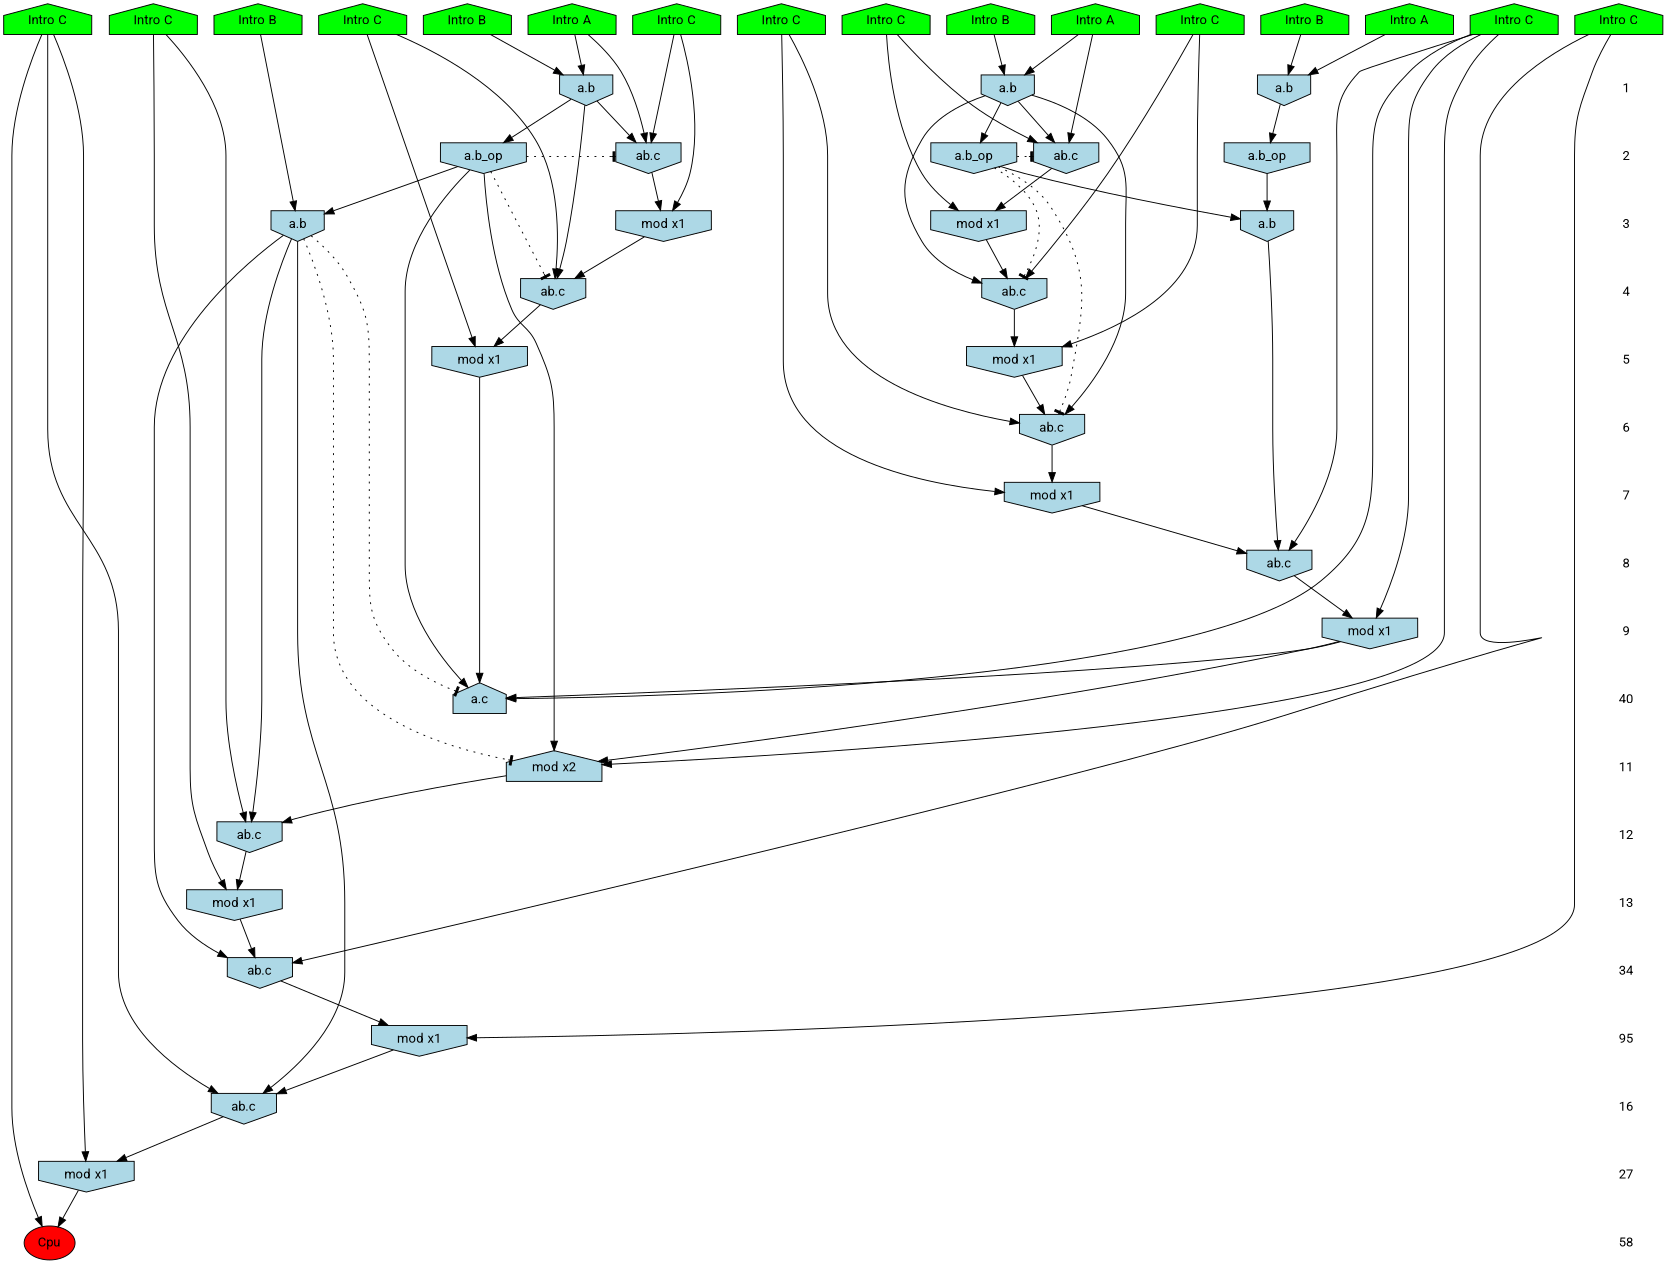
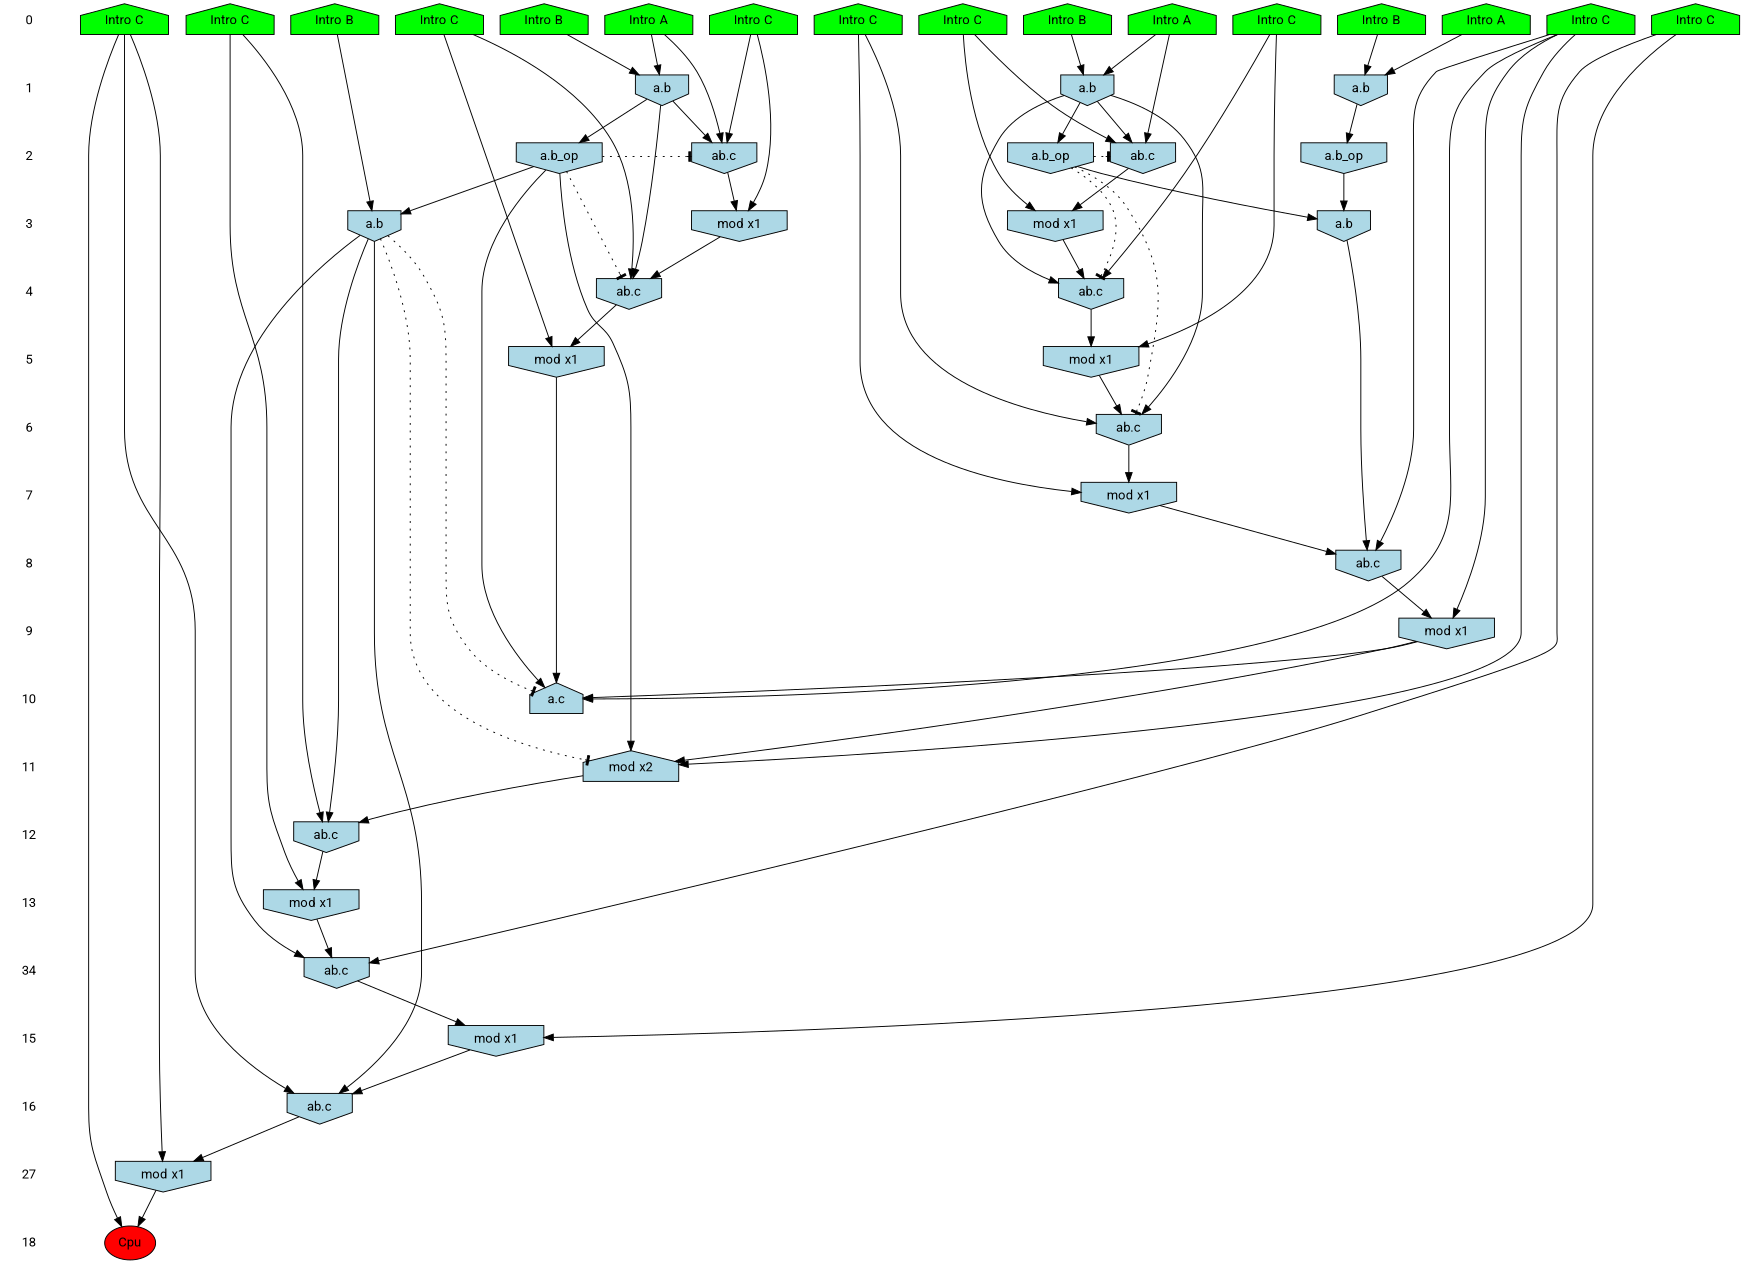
none -> (29, 21)
(1626, 700) -> (29, 700)
(1626, 1039) -> (29, 1039)
(1626, 1243) -> (29, 1243)
